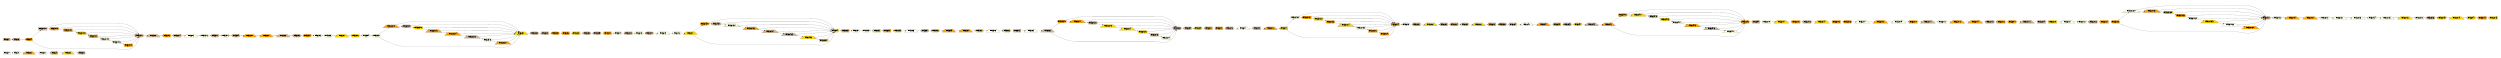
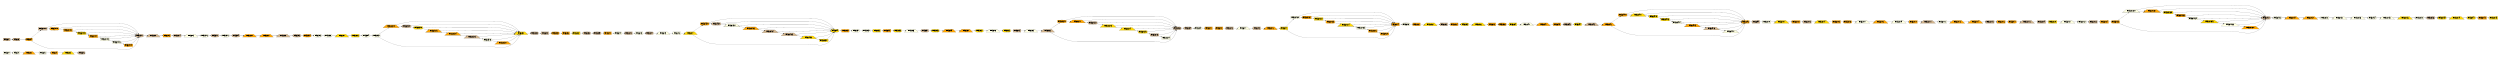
(1198, 28) -> (1198, 28)
